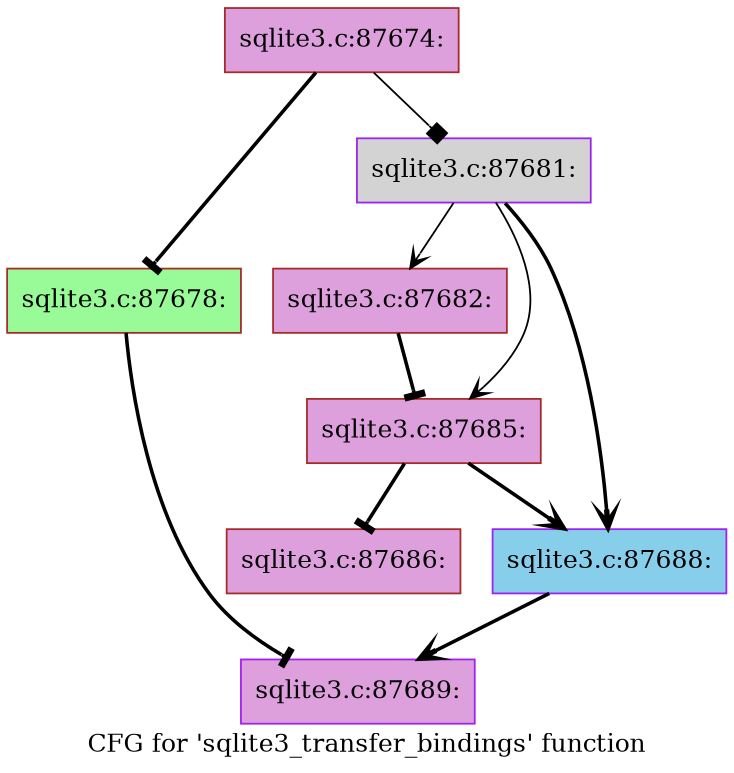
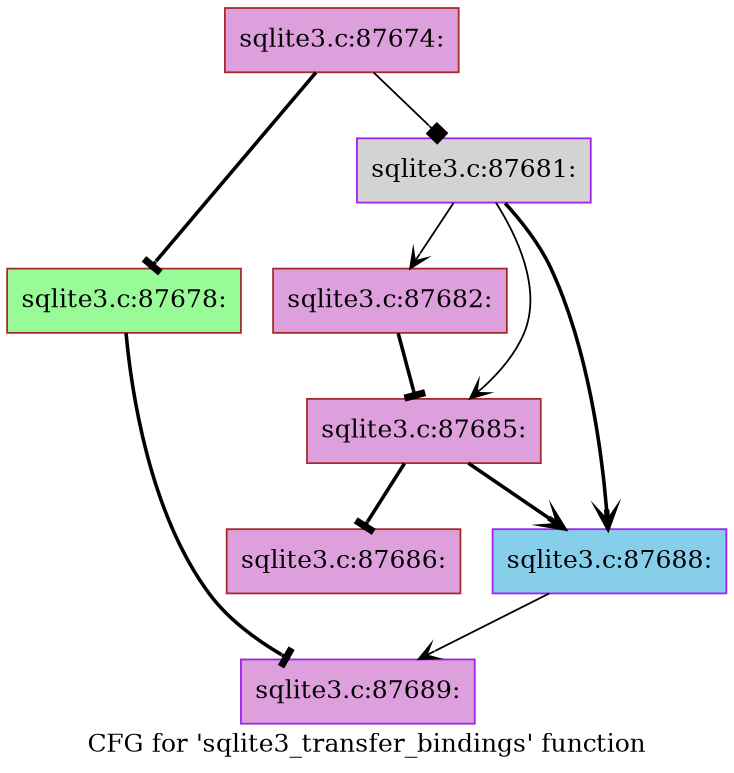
(492, 622) -> (492, 622)
